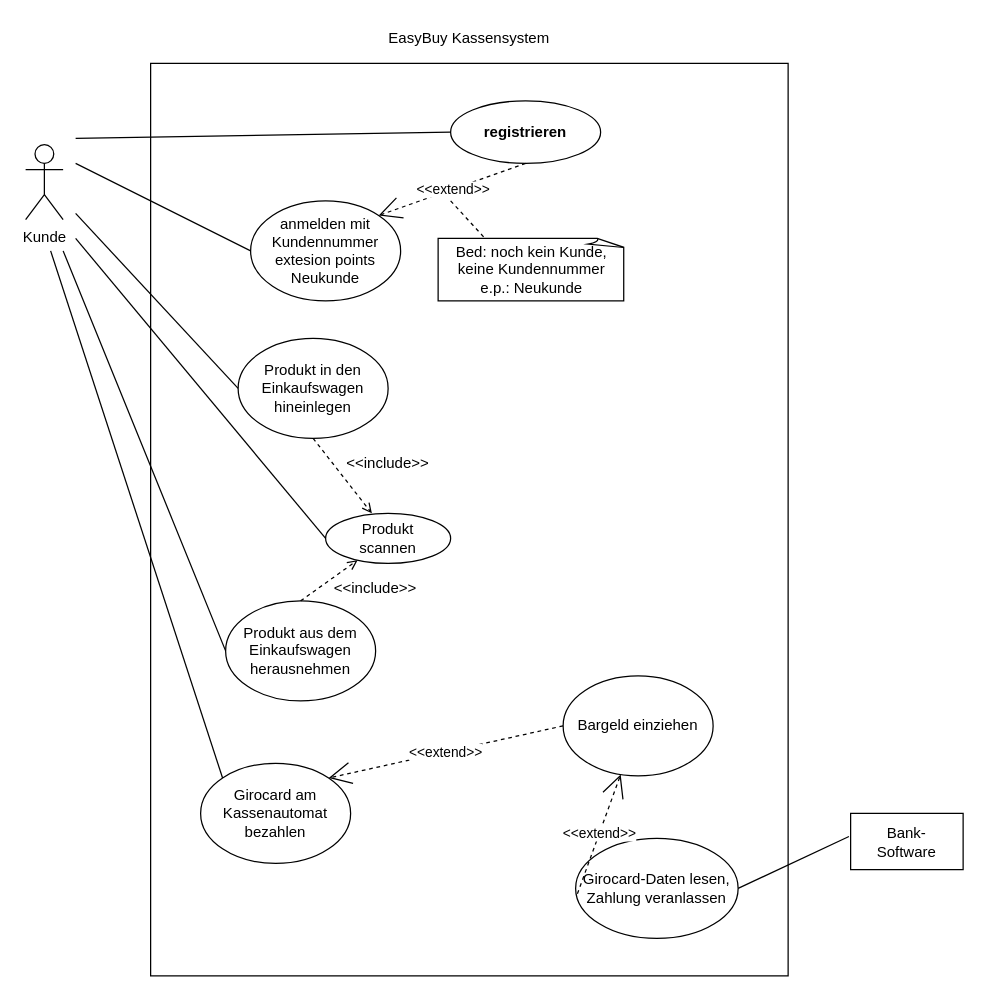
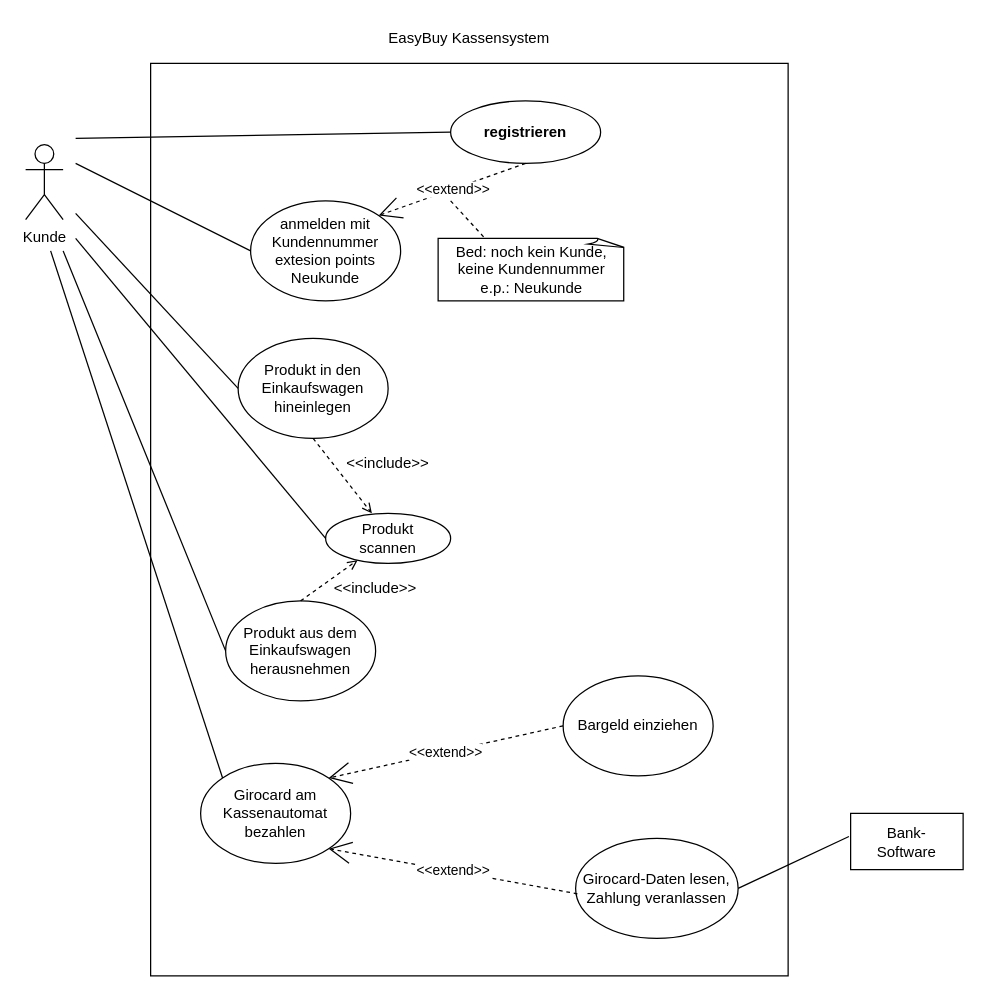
(599, 835) -> (403, 862)
